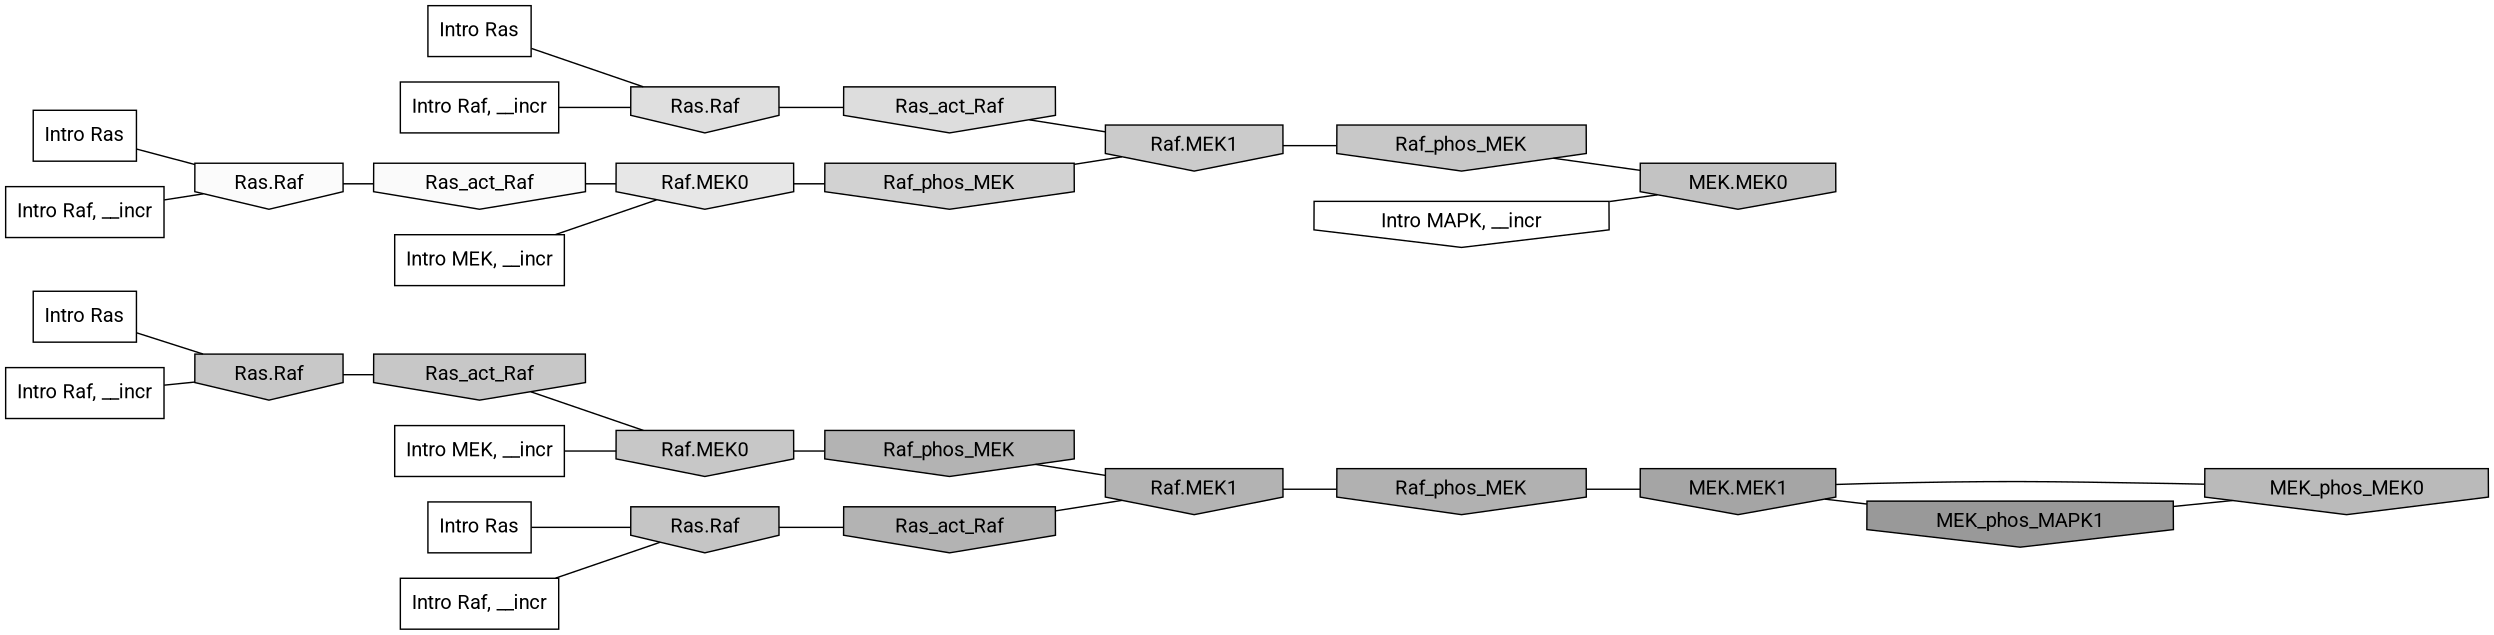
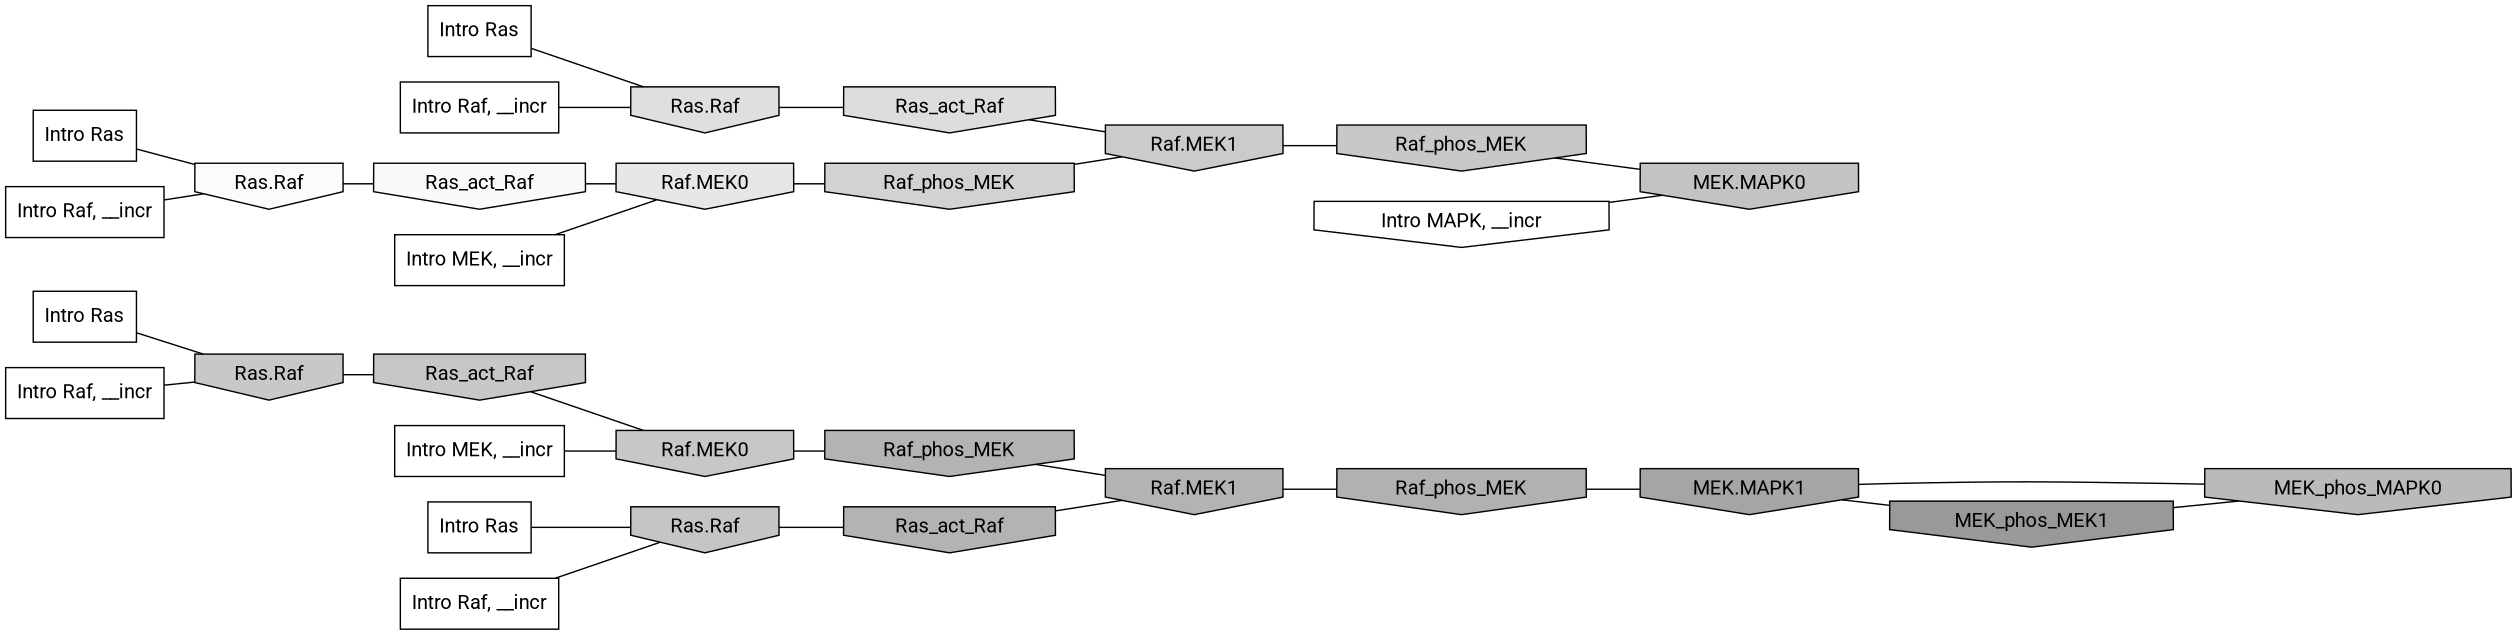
(1738, 184) -> (1749, 184)
(1738, 489) -> (1749, 489)
(2346, 489) -> (2358, 489)
(2020, 522) -> (2031, 522)
